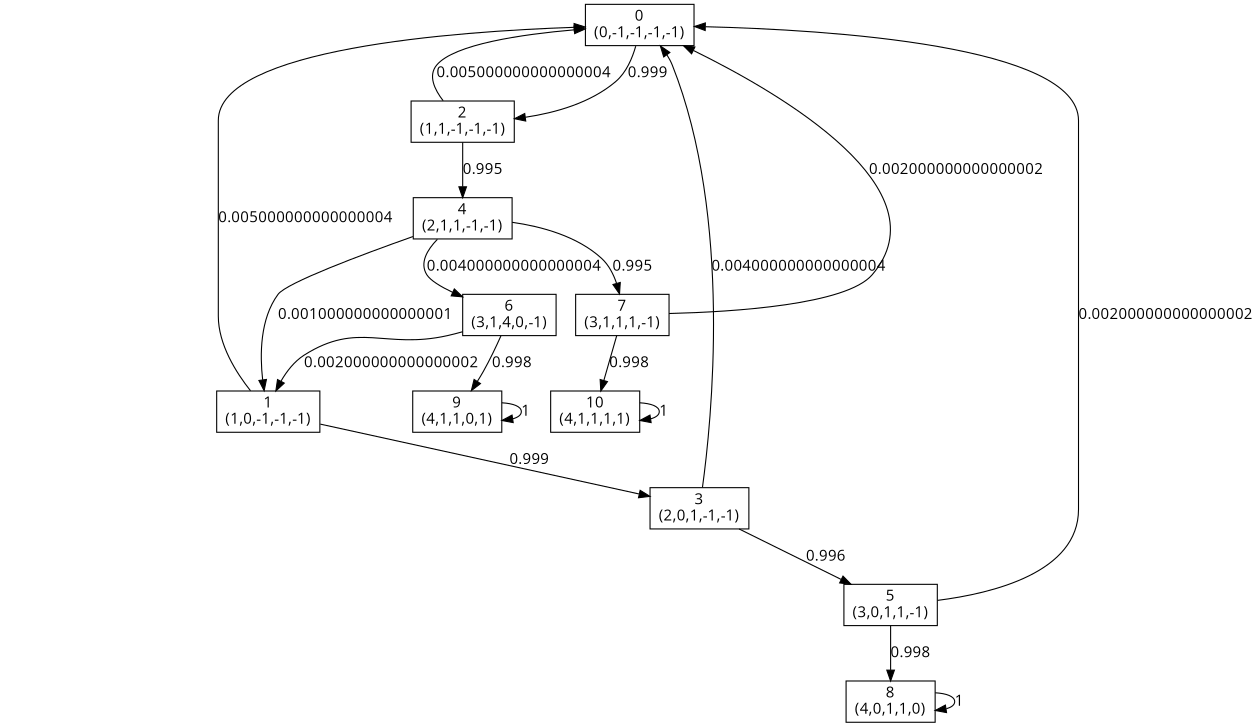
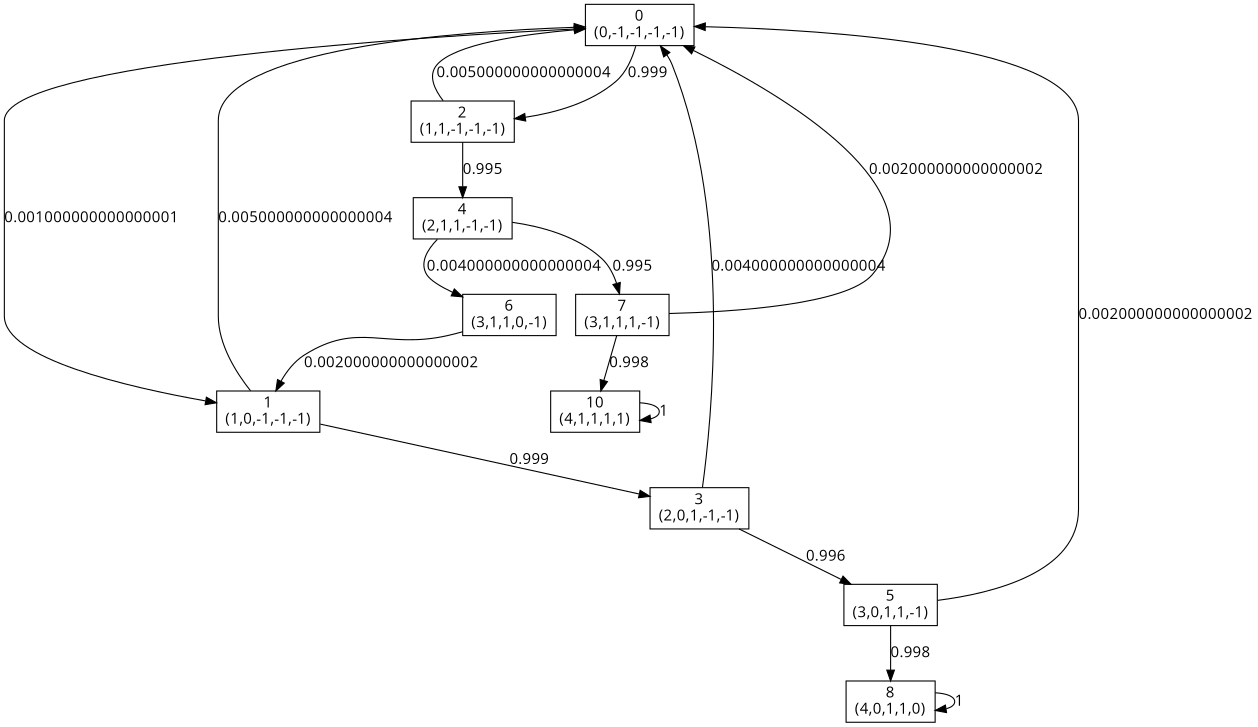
(303, 279) -> (79, 81)
(509, 315) -> (509, 315)
(457, 412) -> none
